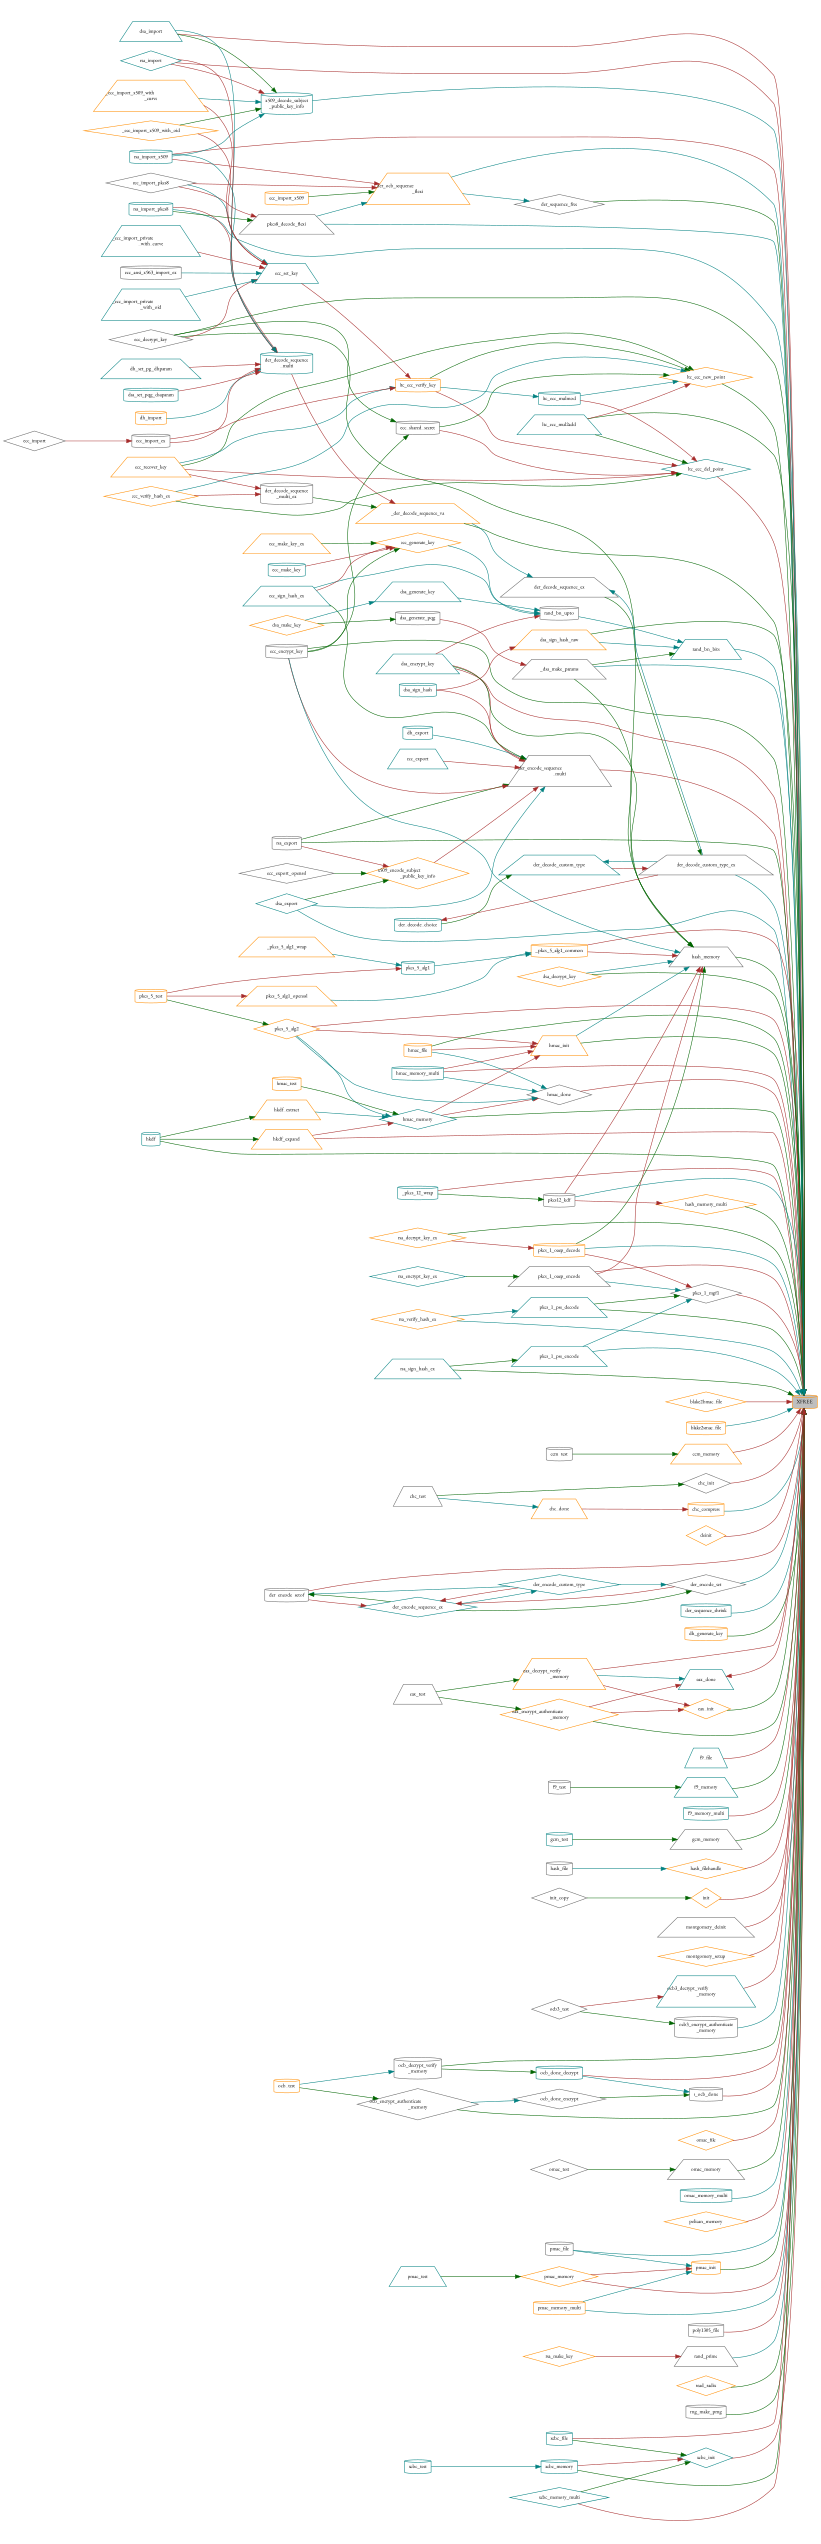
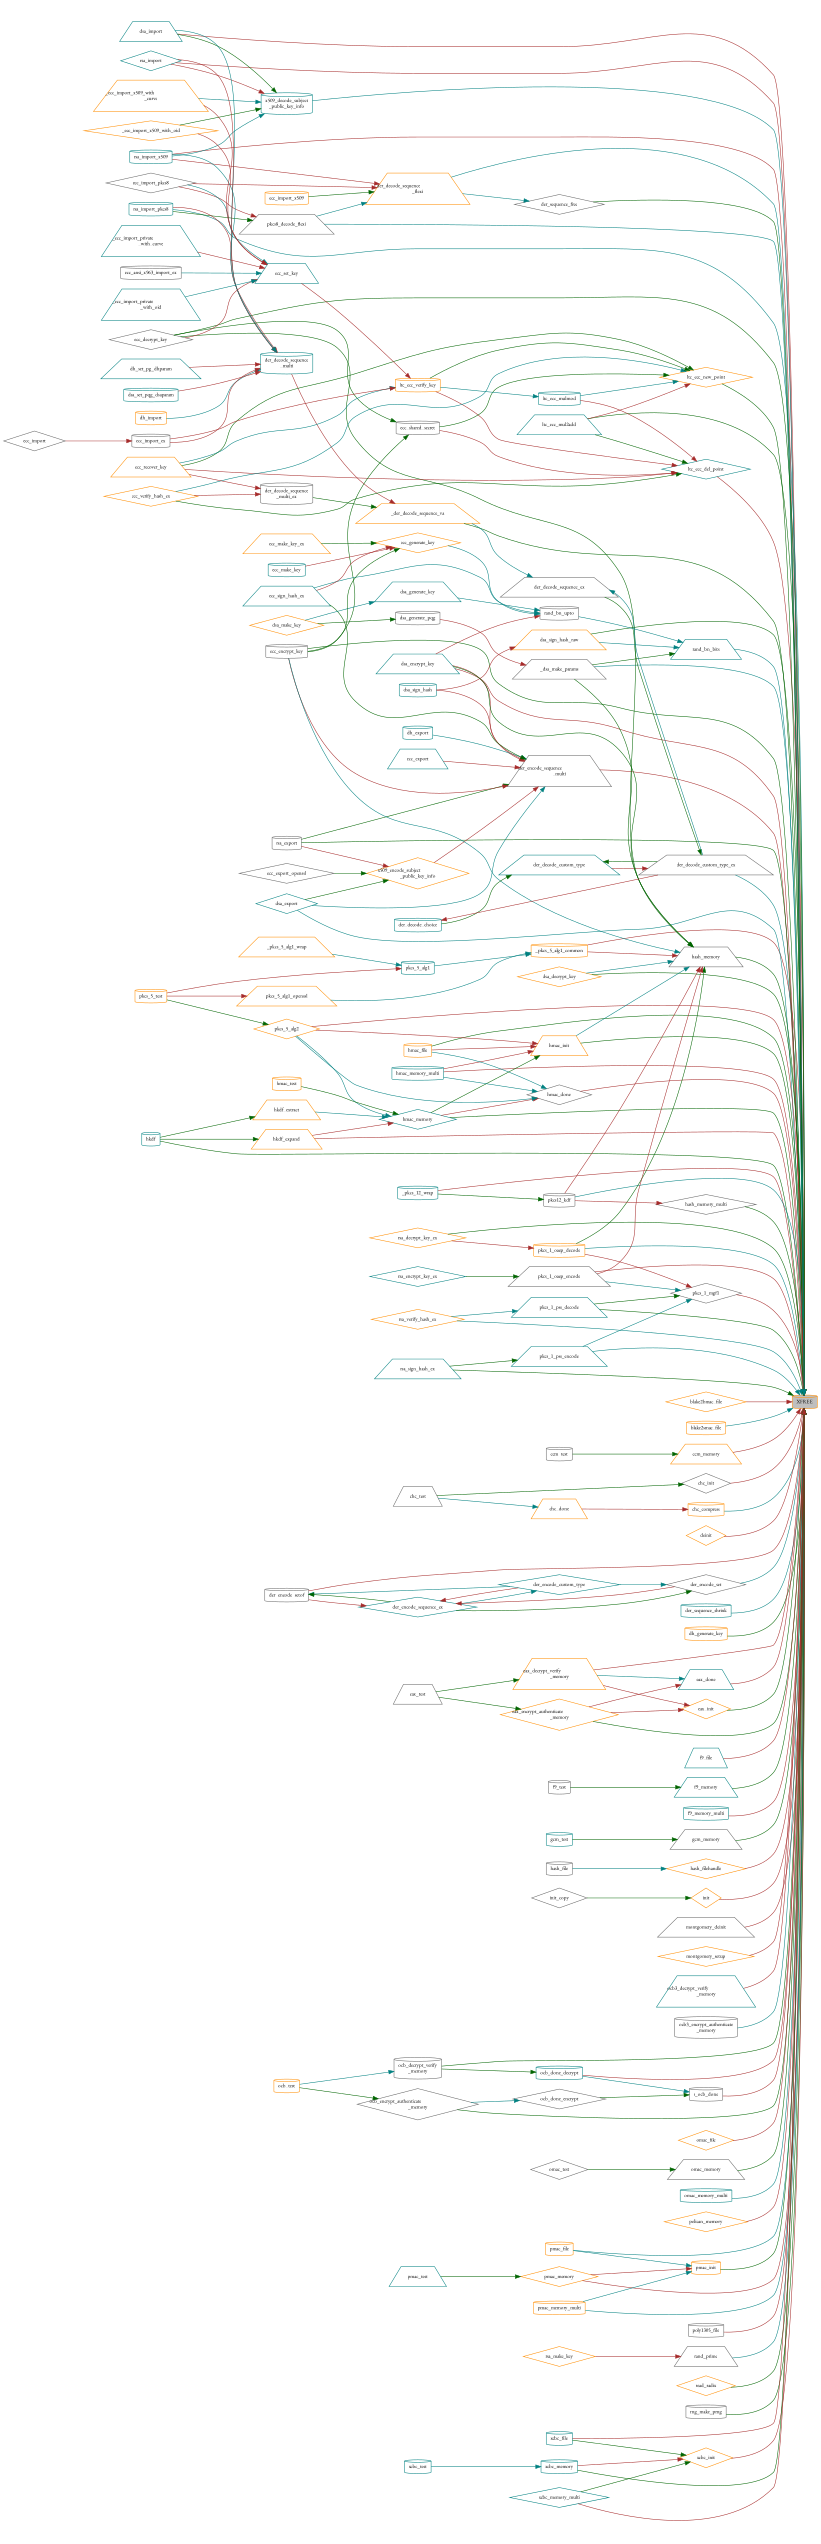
(418, 189) -> (418, 189)
(628, 861) -> (628, 861)
(480, 1087) -> (480, 1087)
(706, 1204) -> (706, 1204)
(792, 1557) -> (786, 1618)
(559, 2009) -> none
(559, 2249) -> (559, 2249)
(706, 2458) -> (706, 2458)
